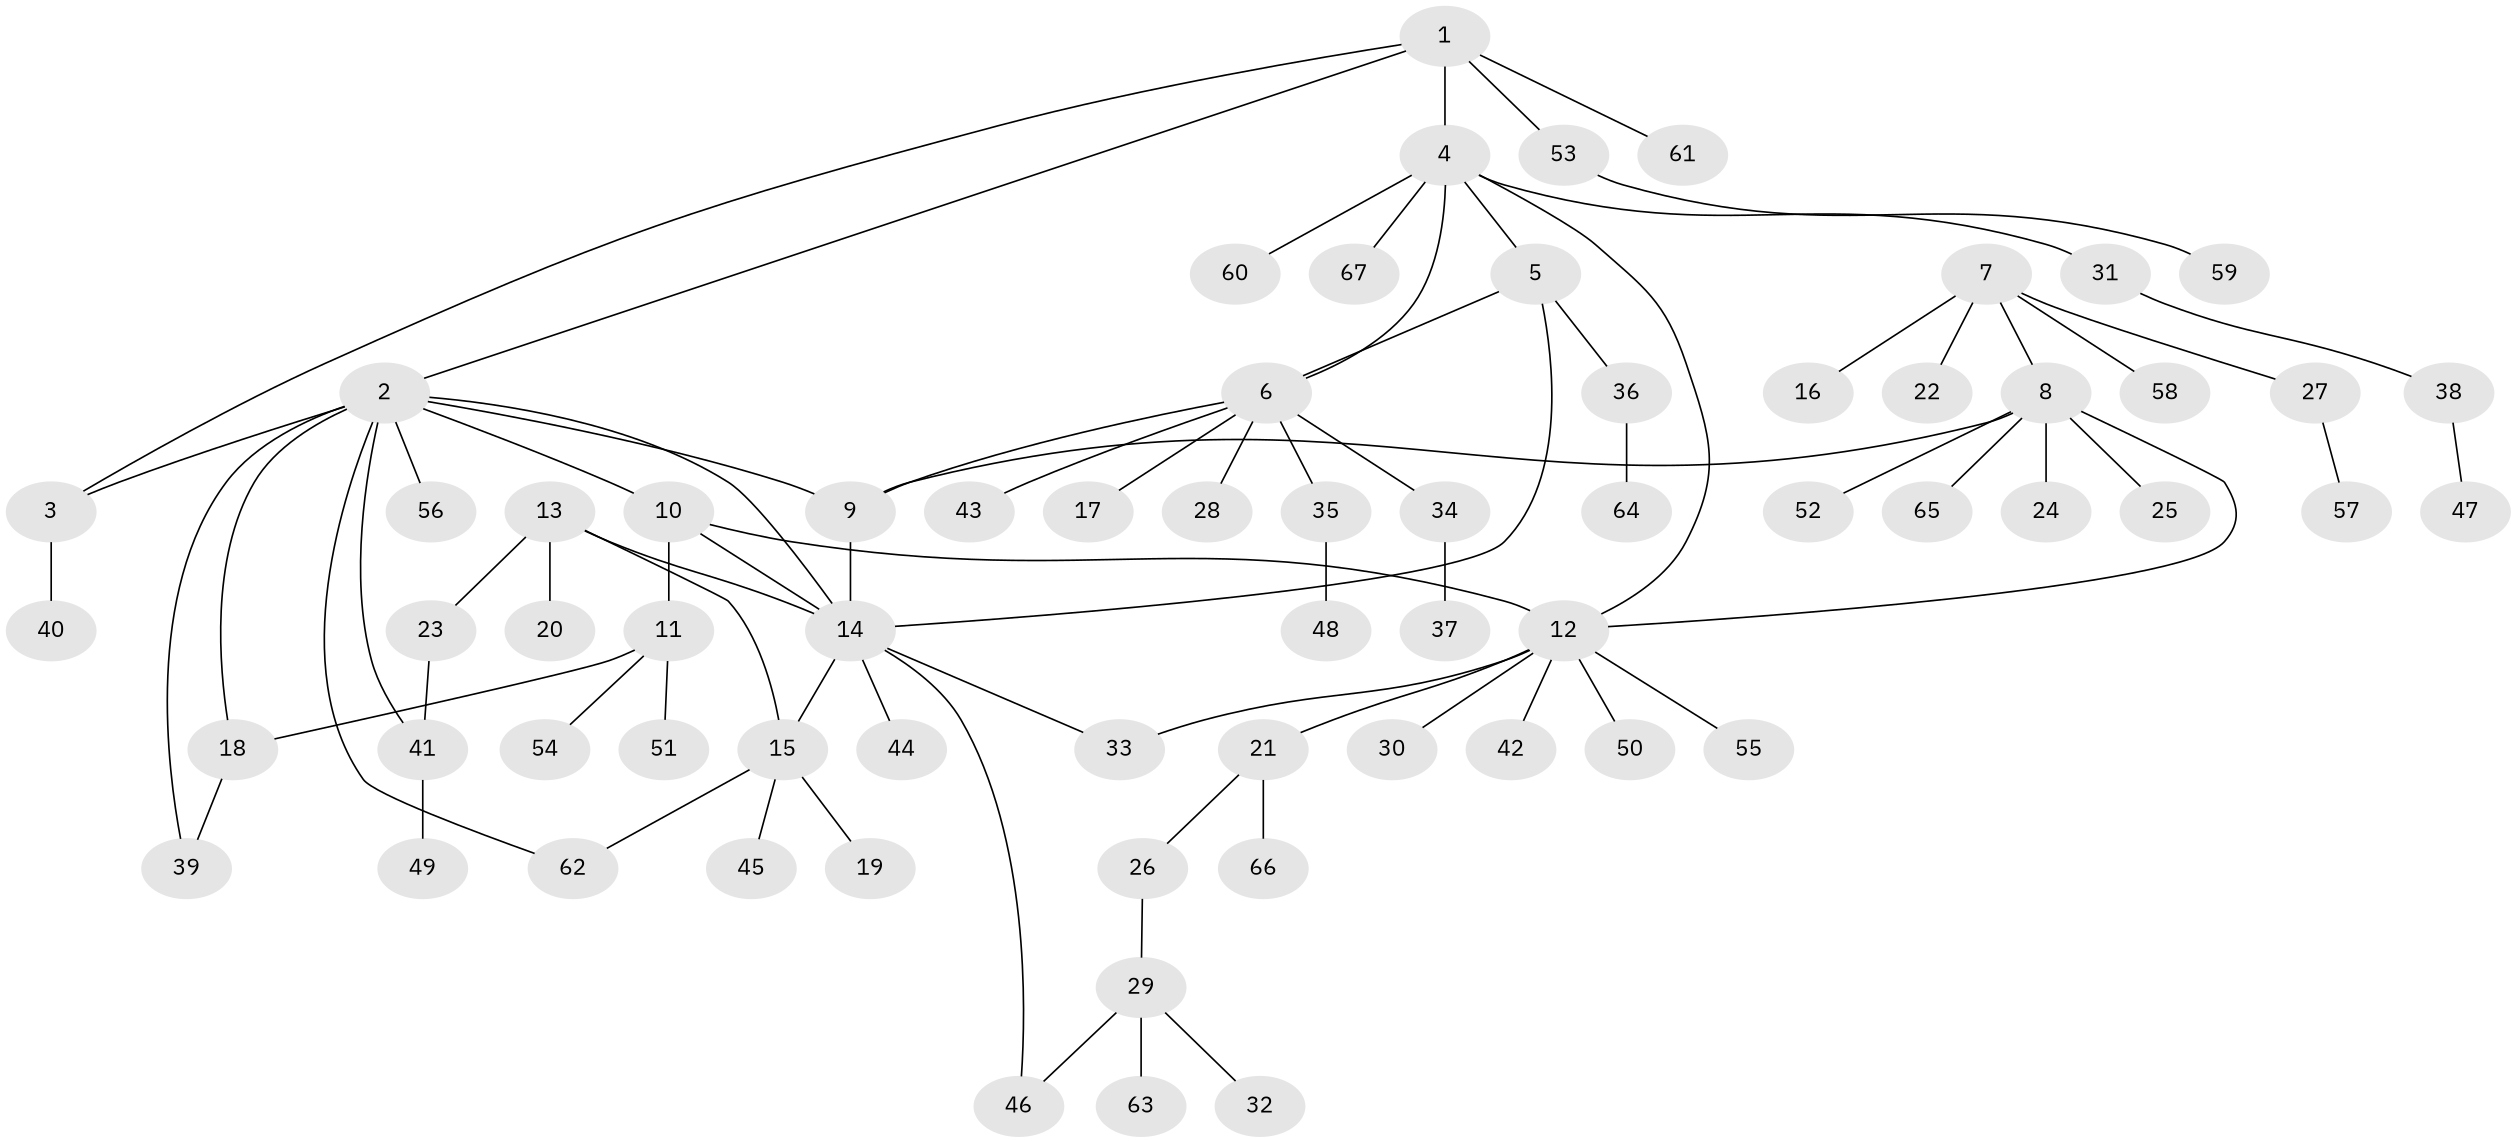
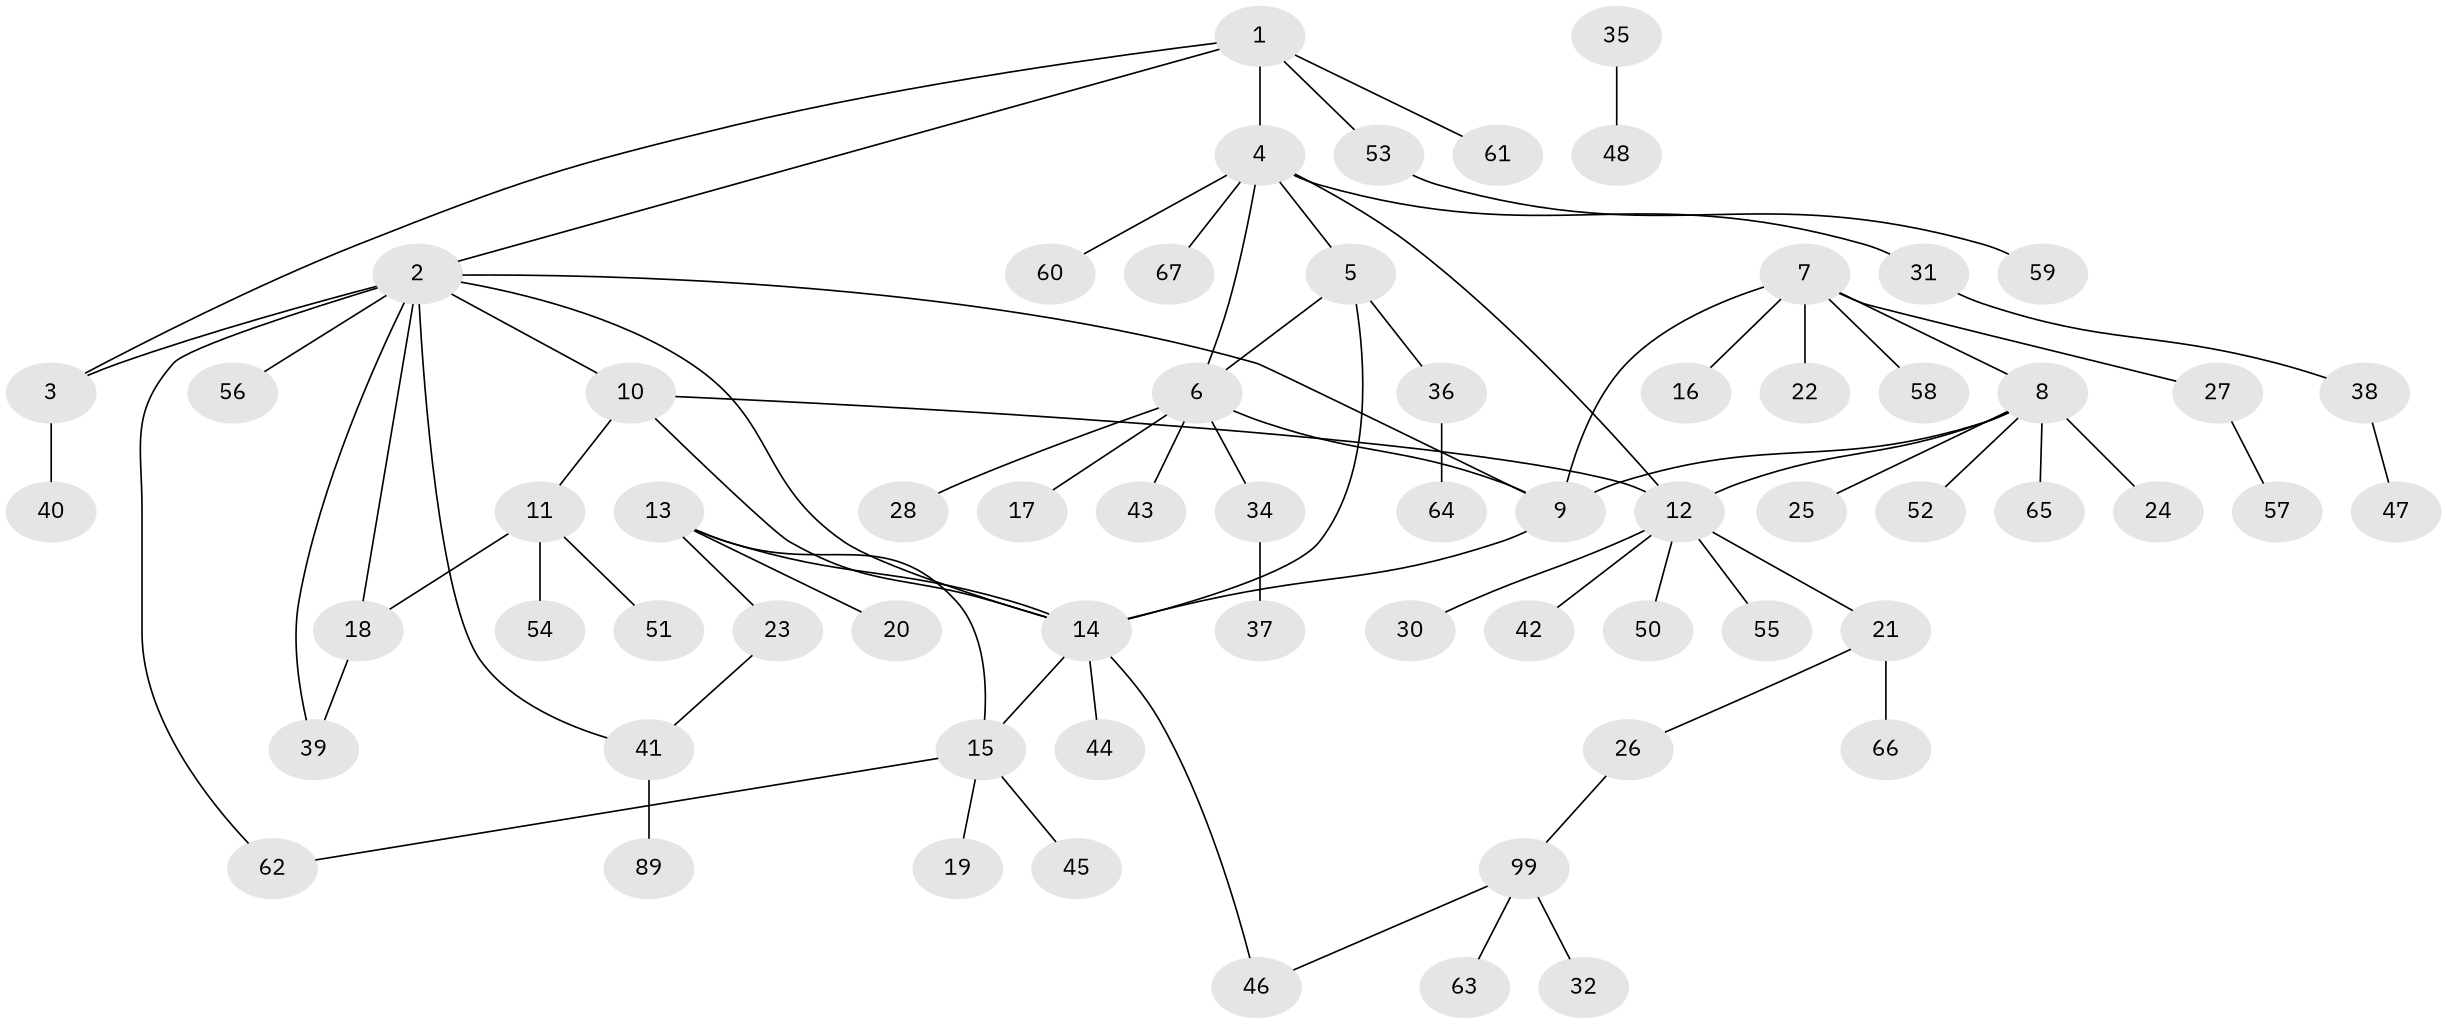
none -> (1636, 355)
(1296, 453) -> none
(1120, 750) -> none
(423, 869) -> (649, 869)
(1141, 988) -> (1524, 869)
